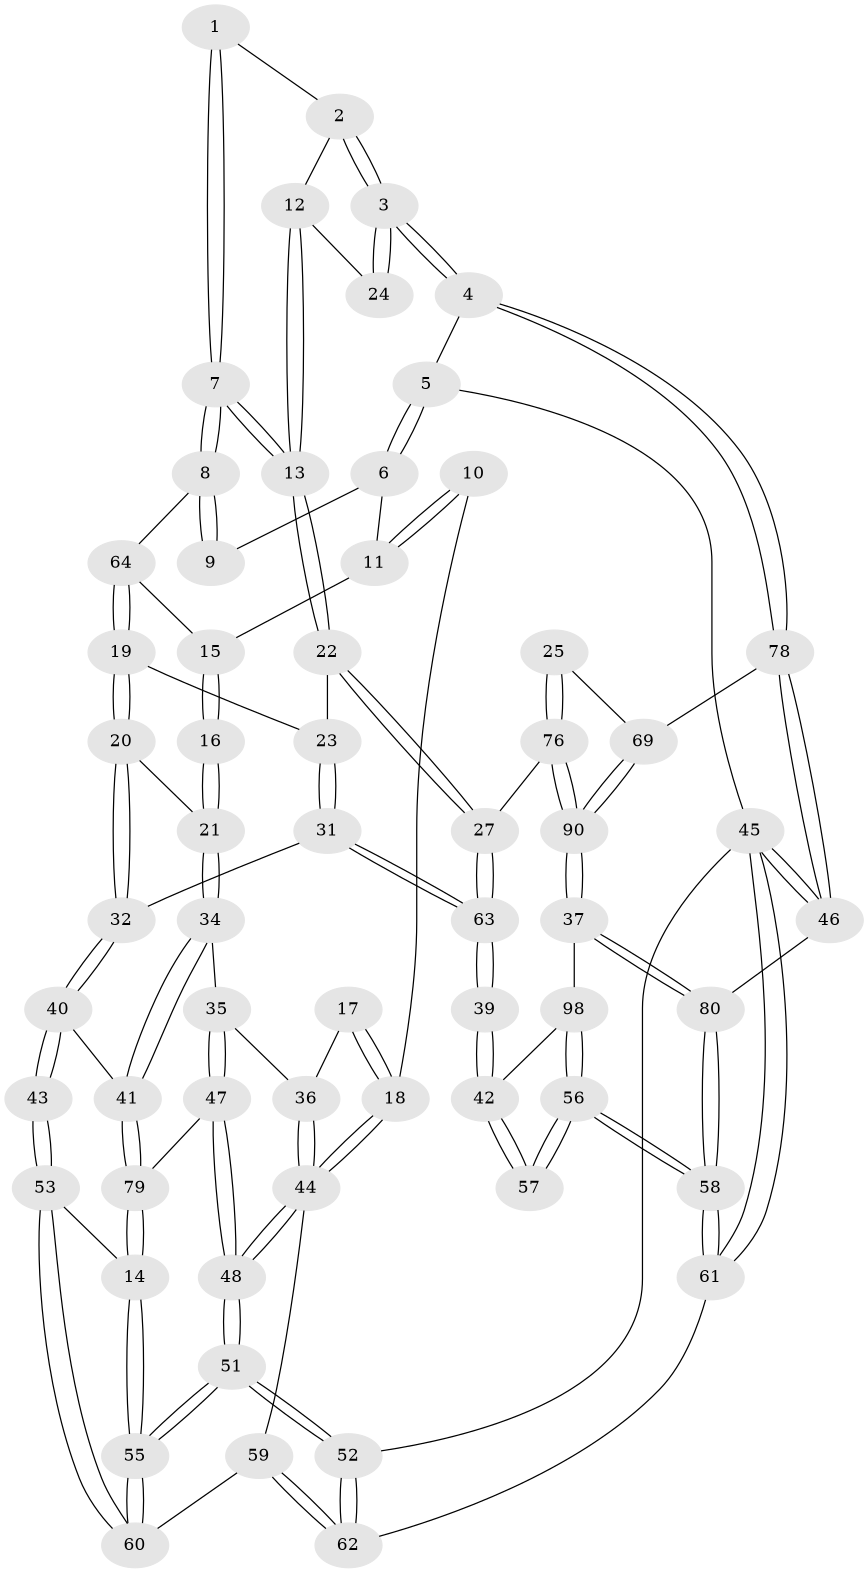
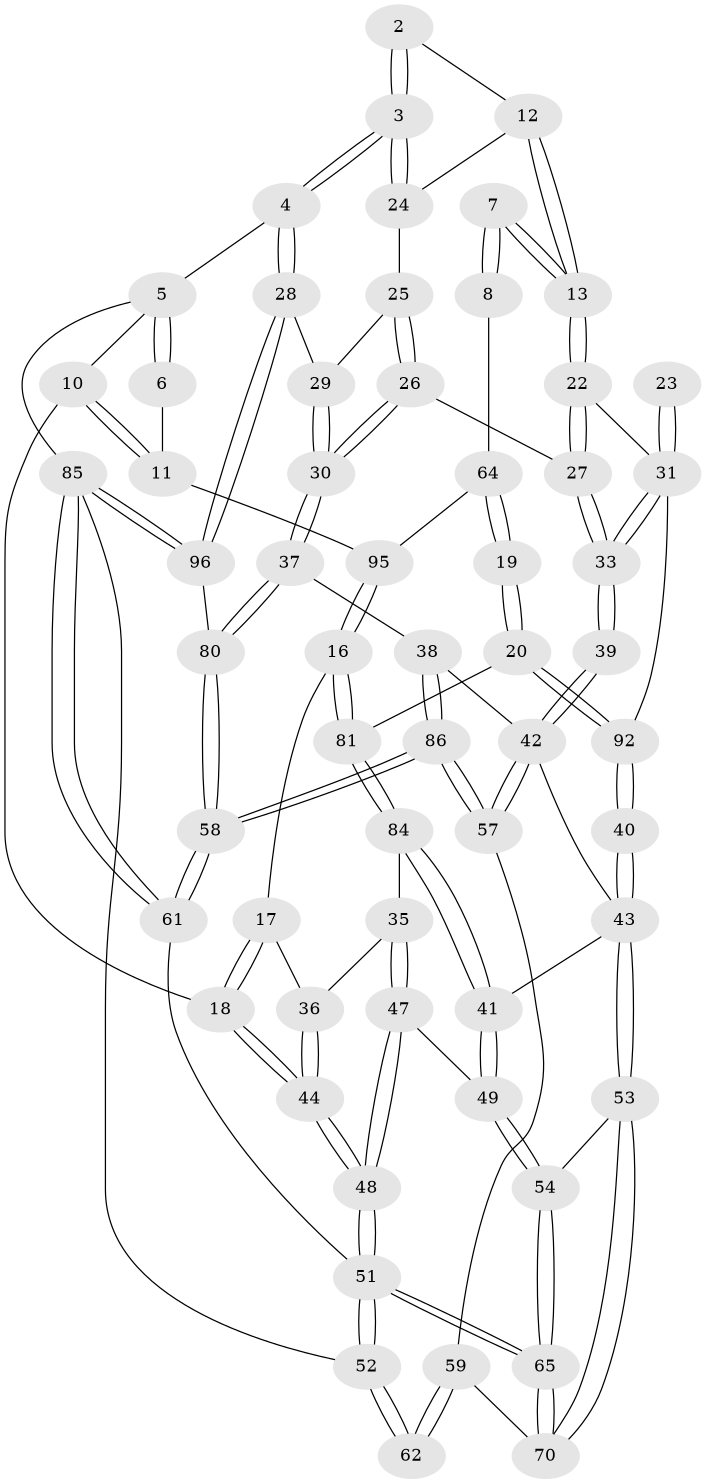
(216, 27) -> none
none -> (399, 251)
none -> (118, 340)
(211, 563) -> none
(211, 652) -> (380, 563)
(780, 652) -> (287, 295)
(327, 697) -> (622, 429)
(227, 700) -> none
(554, 742) -> (411, 384)
(644, 742) -> (321, 384)
none -> (285, 782)
(211, 831) -> (347, 742)
(574, 831) -> (321, 474)
(750, 831) -> (73, 474)
none -> (571, 834)
(122, 920) -> (625, 742)
(211, 920) -> (399, 831)
(485, 920) -> (606, 563)
(830, 920) -> (201, 563)
(574, 1010) -> (428, 652)
(93, 1054) -> (557, 965)
(574, 1099) -> (437, 742)
(135, 1188) -> (489, 1099)
(135, 1277) -> (546, 1188)
(289, 1323) -> (538, 1104)
(573, 1455) -> (222, 1119)
(135, 1456) -> (546, 1367)
(135, 1545) -> (546, 1456)
